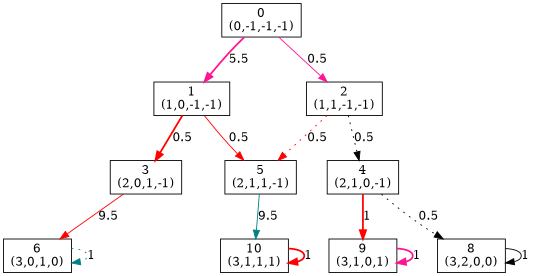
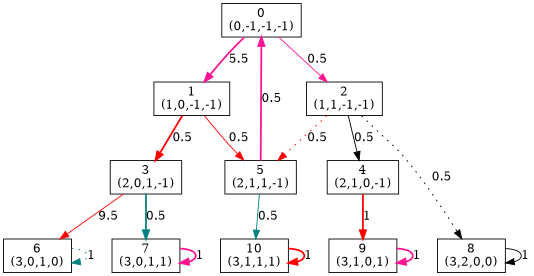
none -> (261, 103)
(353, 134) -> (353, 134)
(408, 215) -> (414, 169)
(268, 217) -> (268, 217)
none -> (146, 256)
